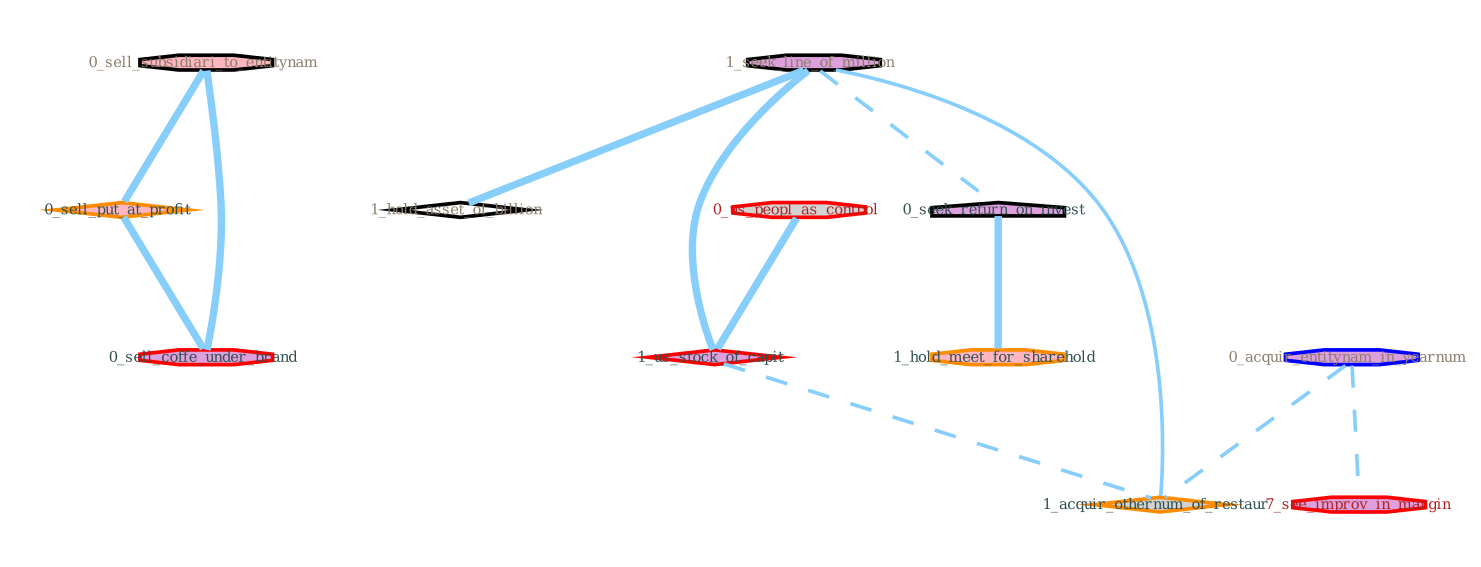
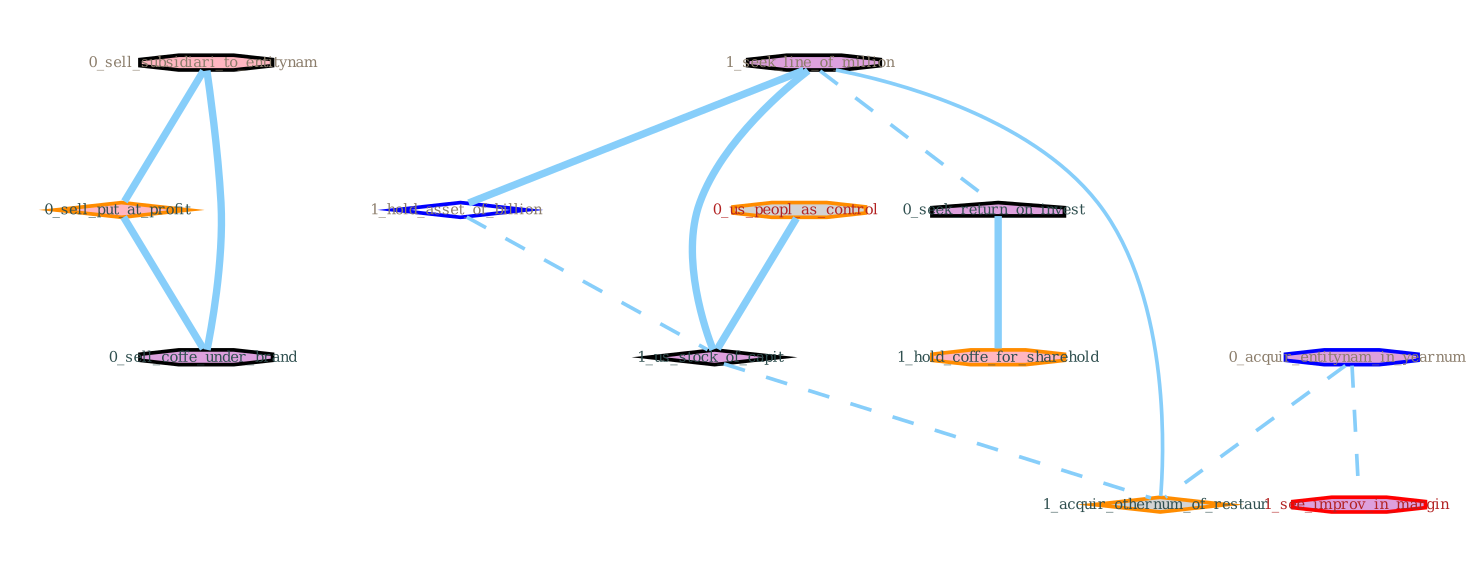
(460, 210) -> (460, 210)
(799, 210) -> (799, 210)
none -> (587, 283)
(206, 357) -> (206, 357)
(715, 357) -> (715, 357)
(998, 357) -> (998, 357)
(1359, 505) -> (1359, 505)
